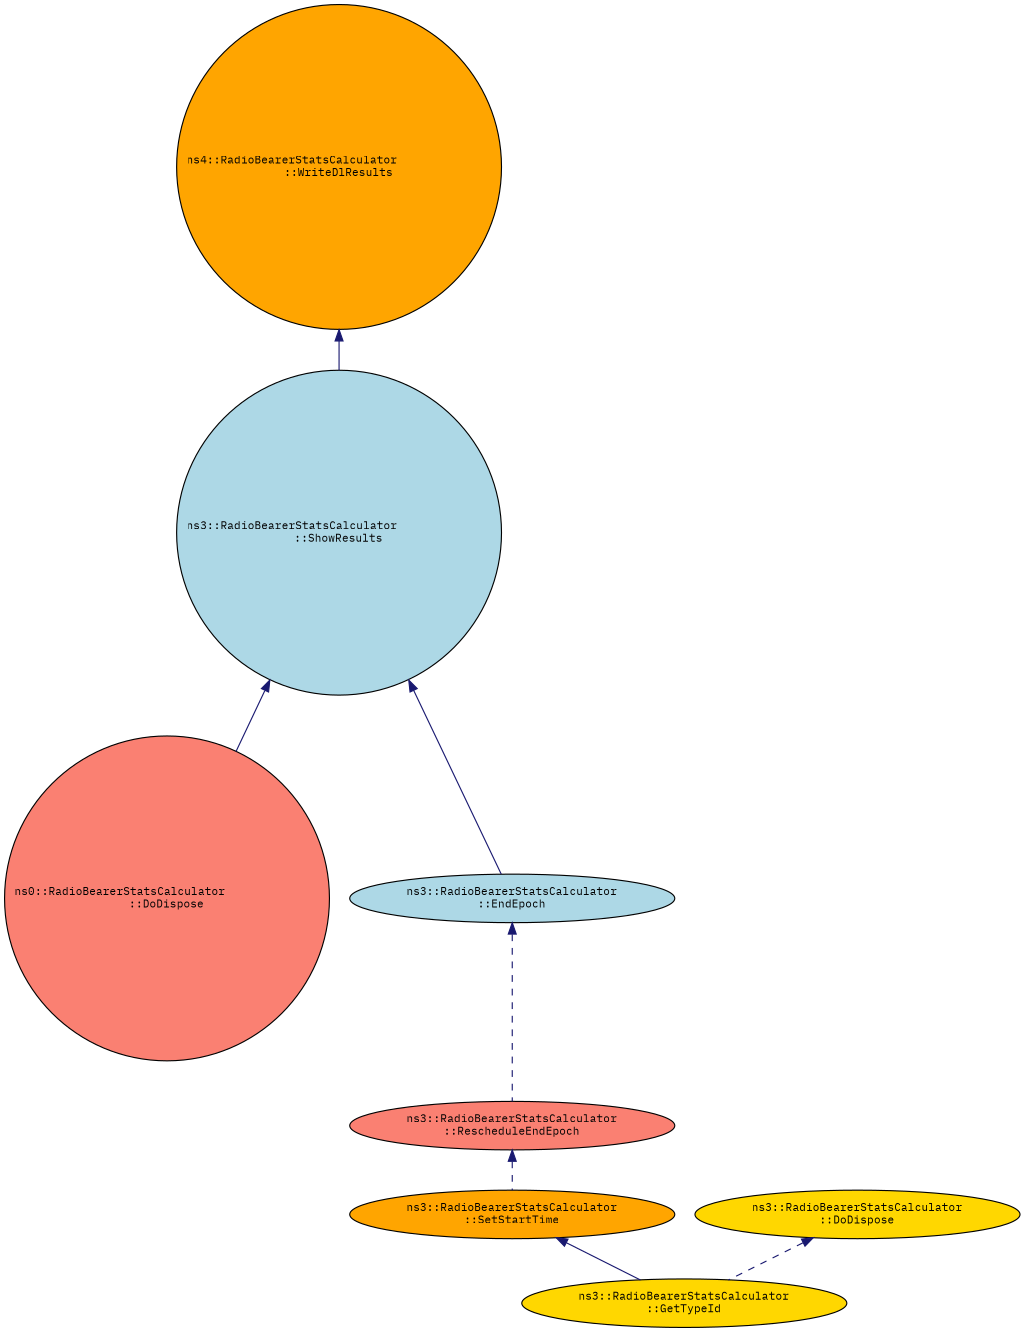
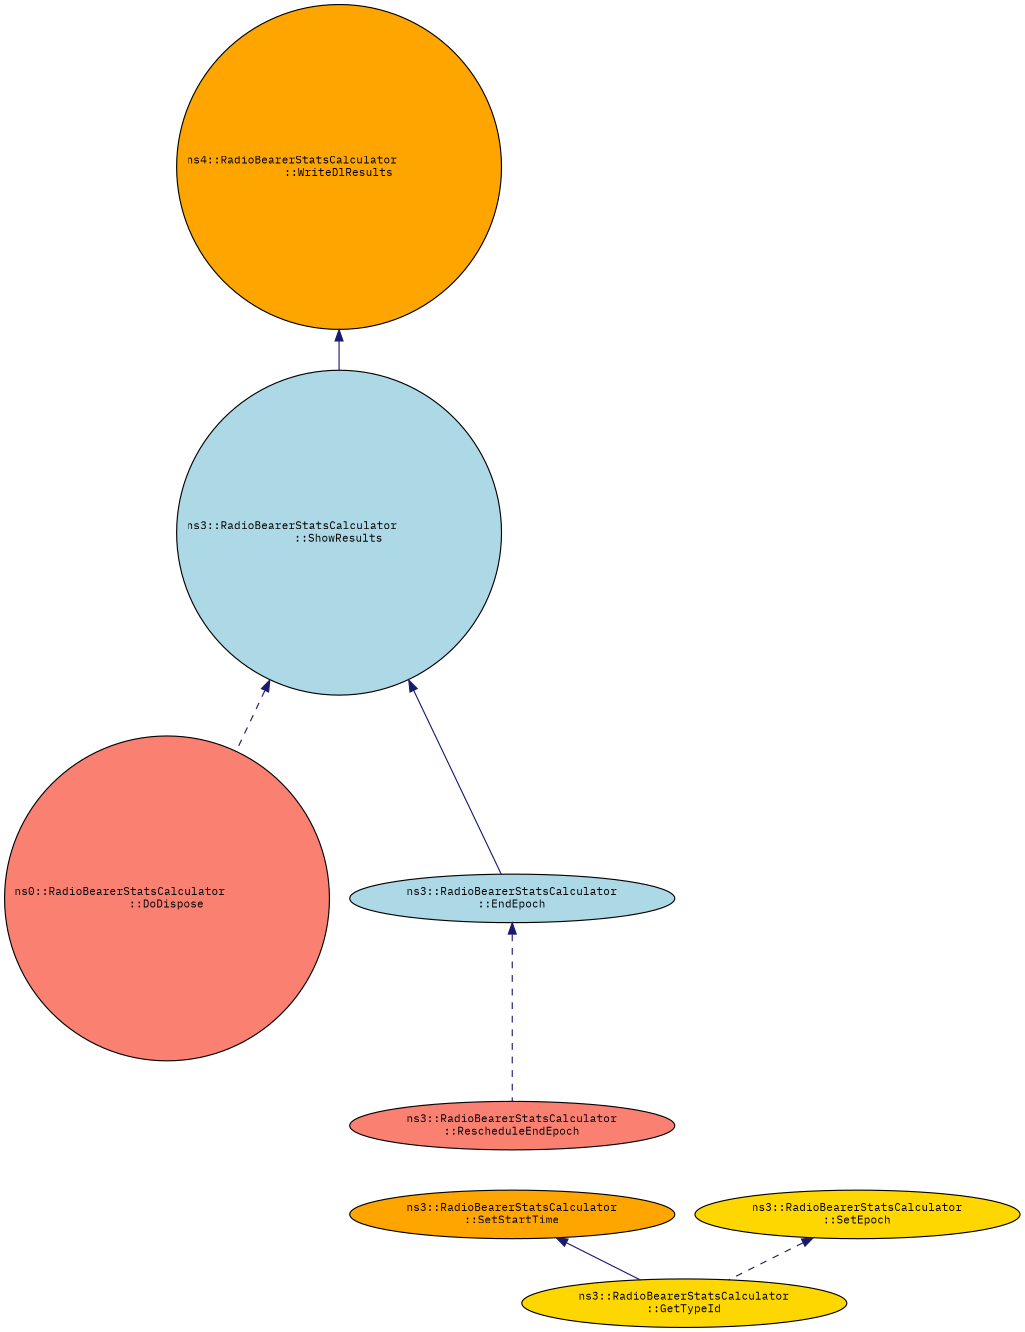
(250, 721) -> (250, 721)
(512, 1176) -> none
(857, 1214) -> (857, 1214)
